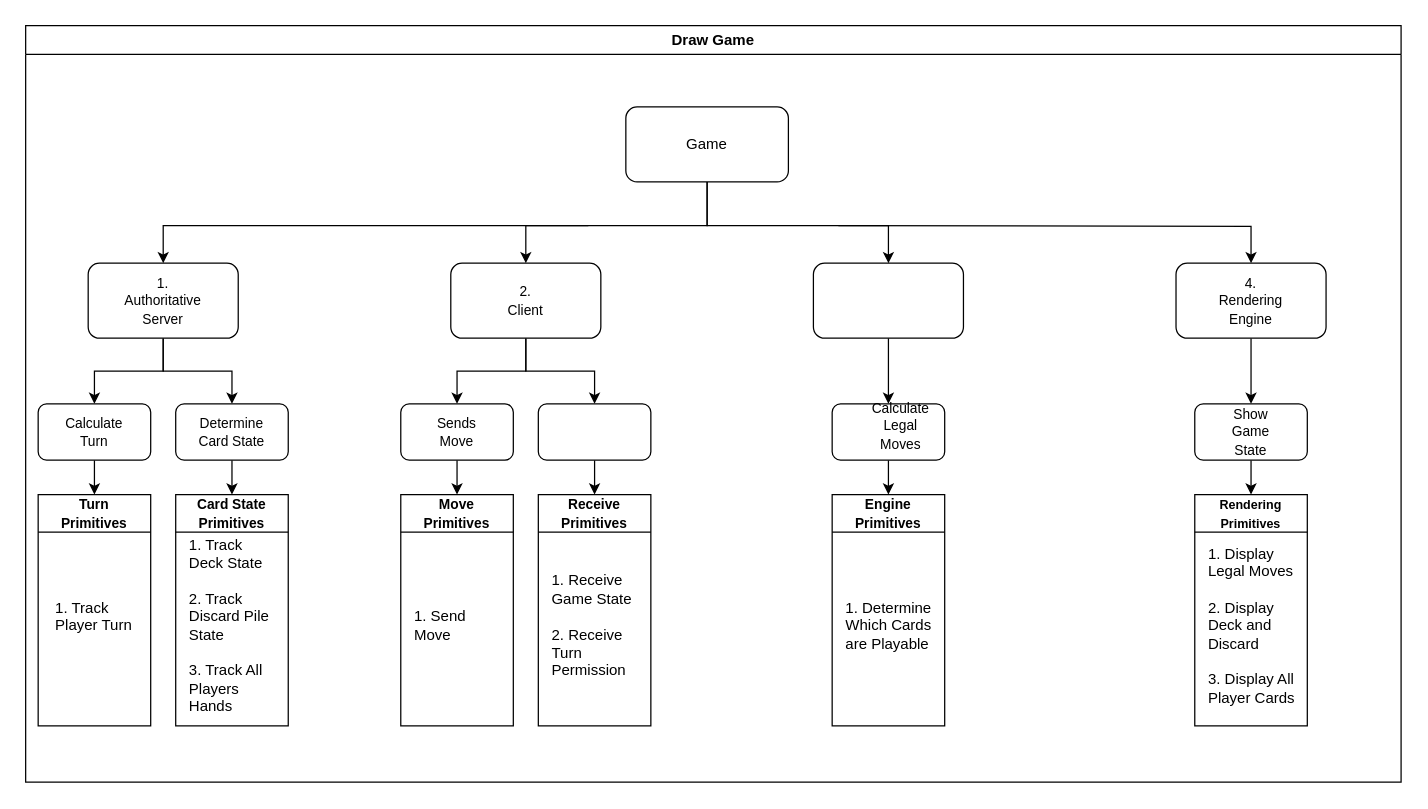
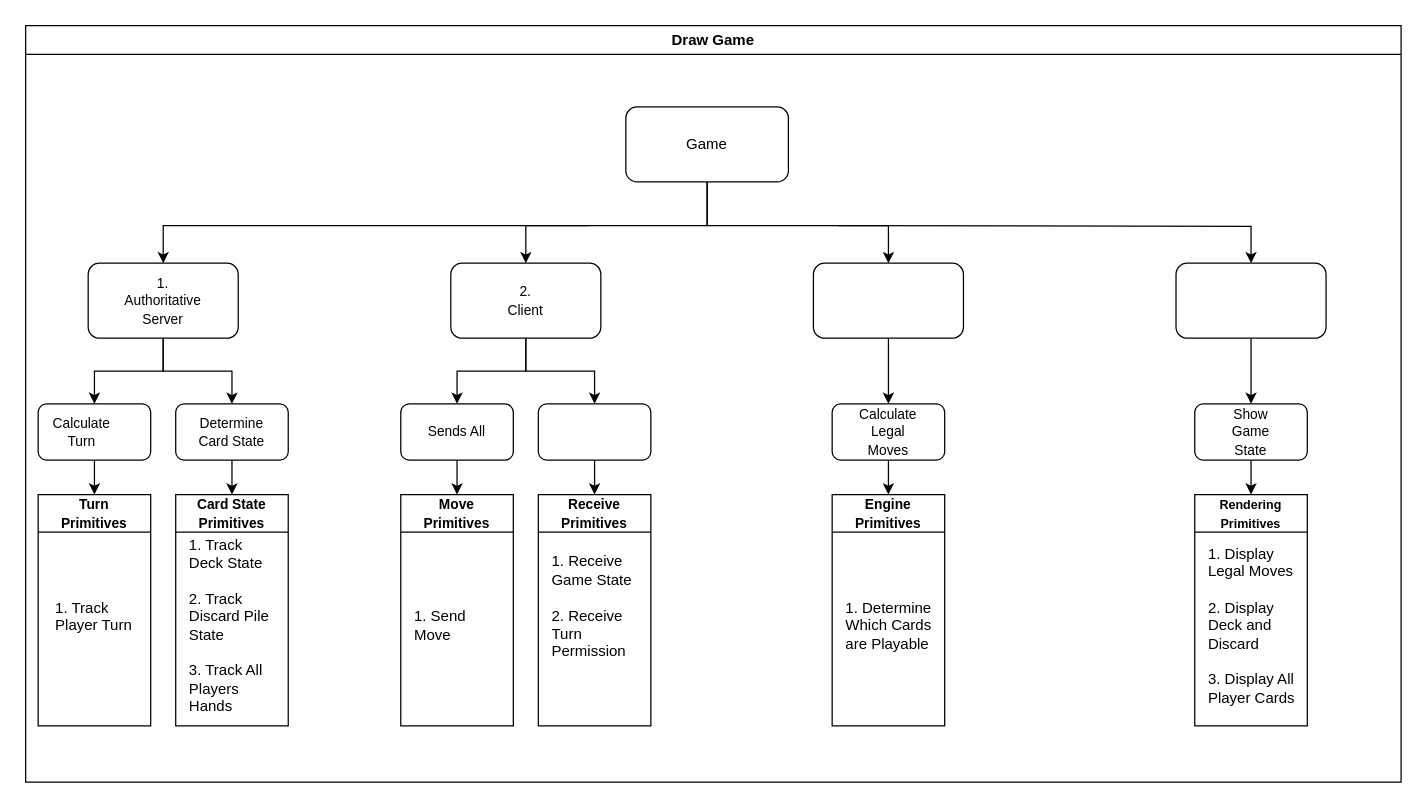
(1251, 301) -> none
(901, 426) -> (888, 432)
(94, 432) -> (82, 432)
(457, 432) -> (457, 432)
(594, 626) -> (594, 607)
